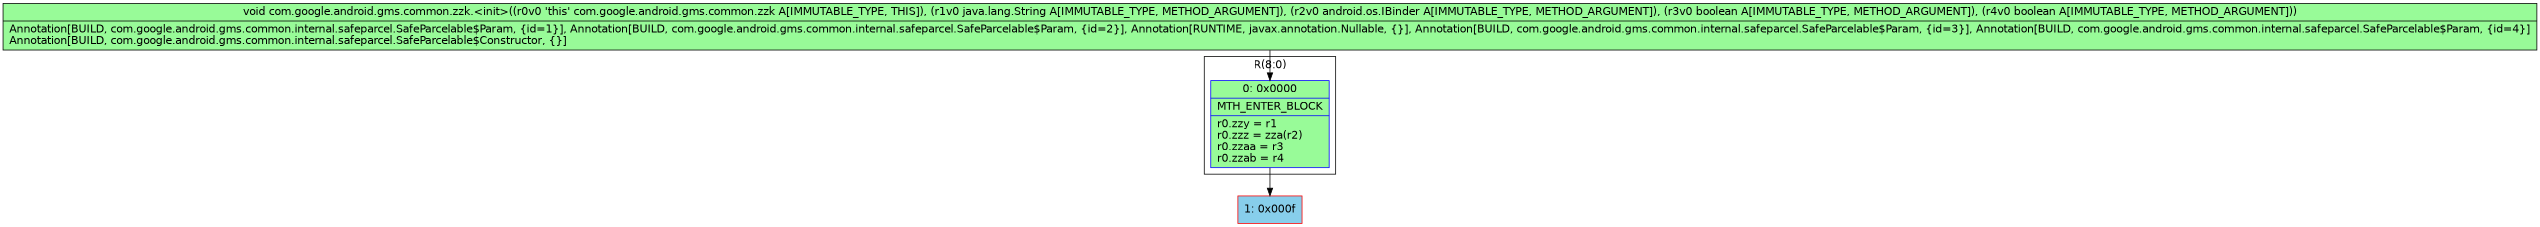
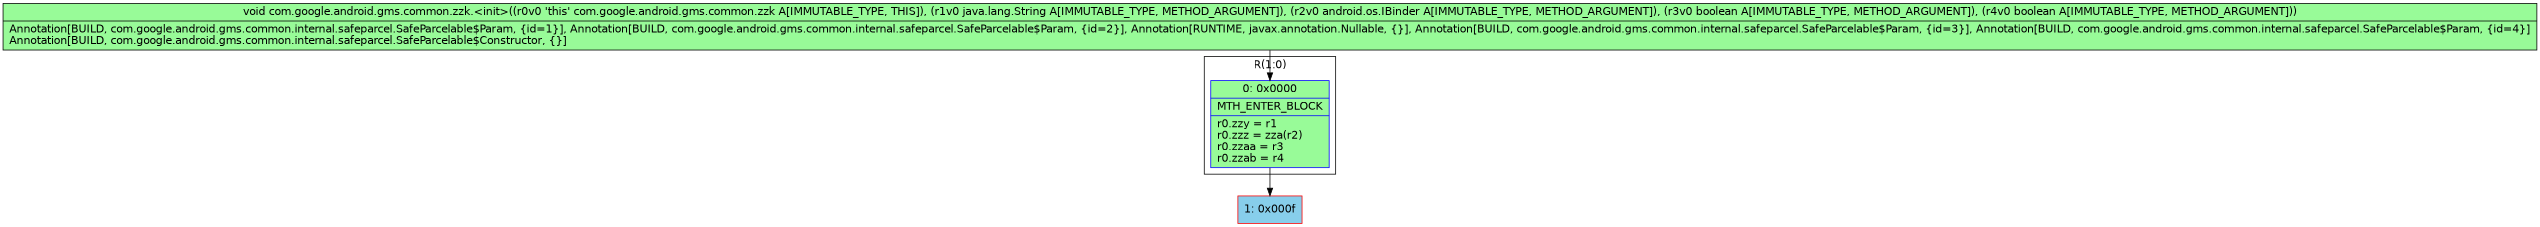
(1270, 65) -> (1270, 65)
